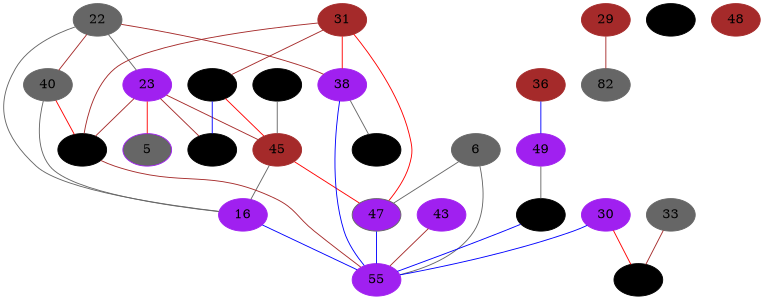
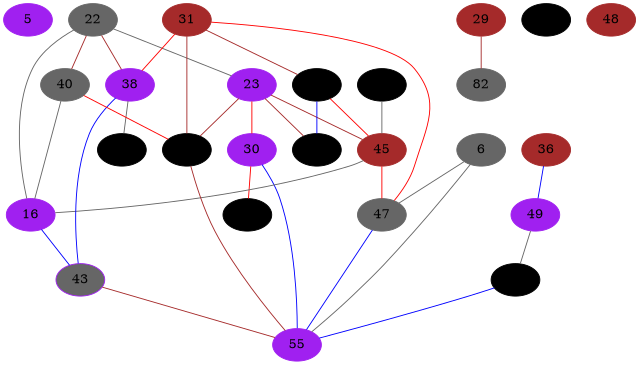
(147, 117) -> (252, 117)
(147, 150) -> (28, 20)
(335, 178) -> (79, 176)
(377, 215) -> (382, 215)
(442, 215) -> (80, 280)
(671, 215) -> none
(310, 247) -> (56, 247)
